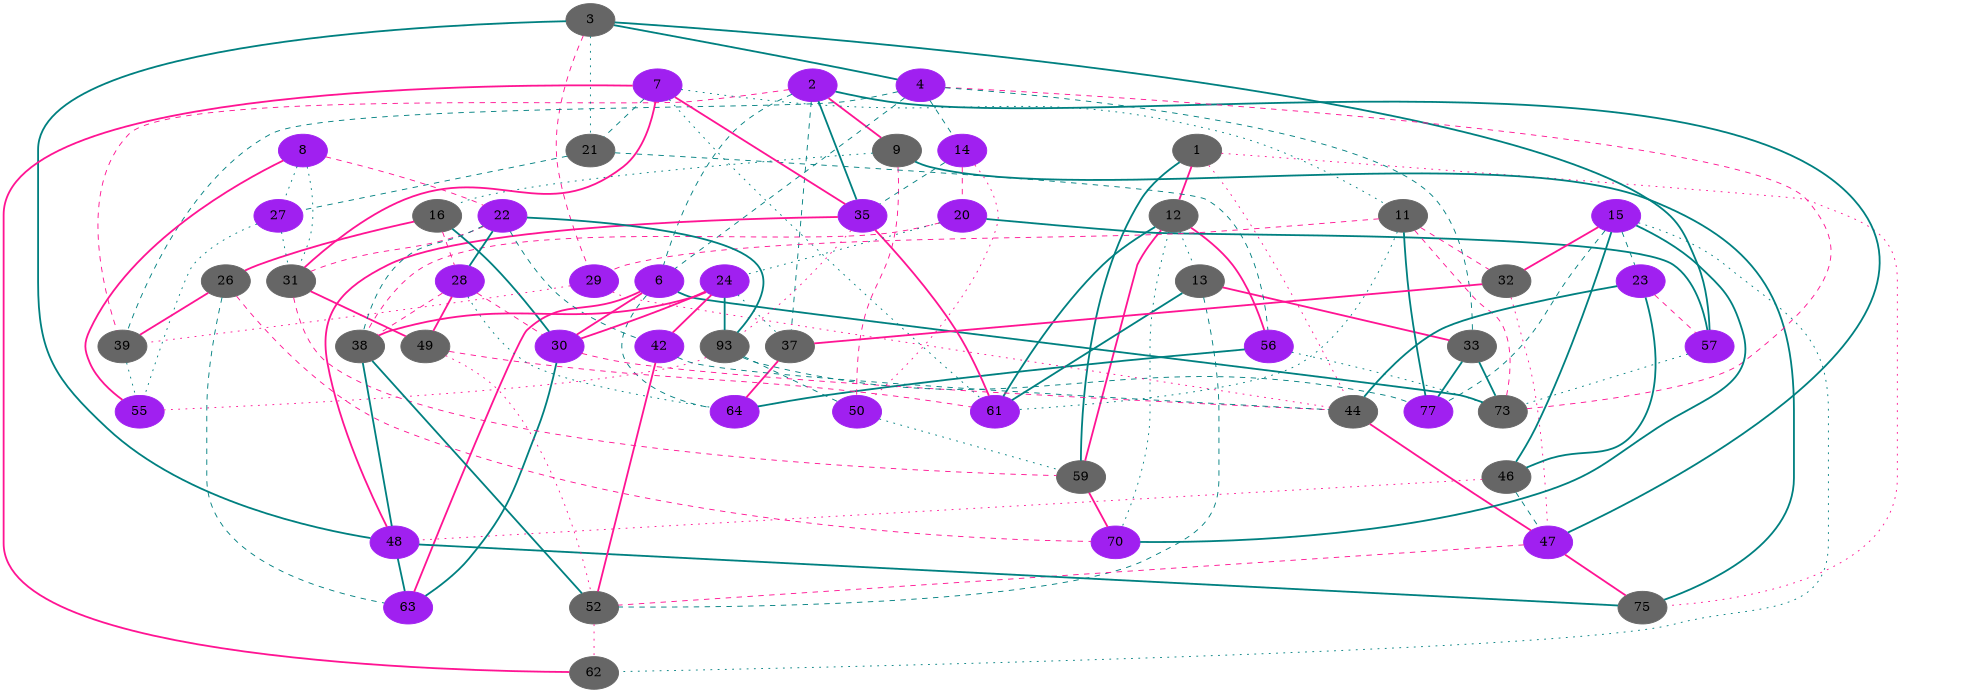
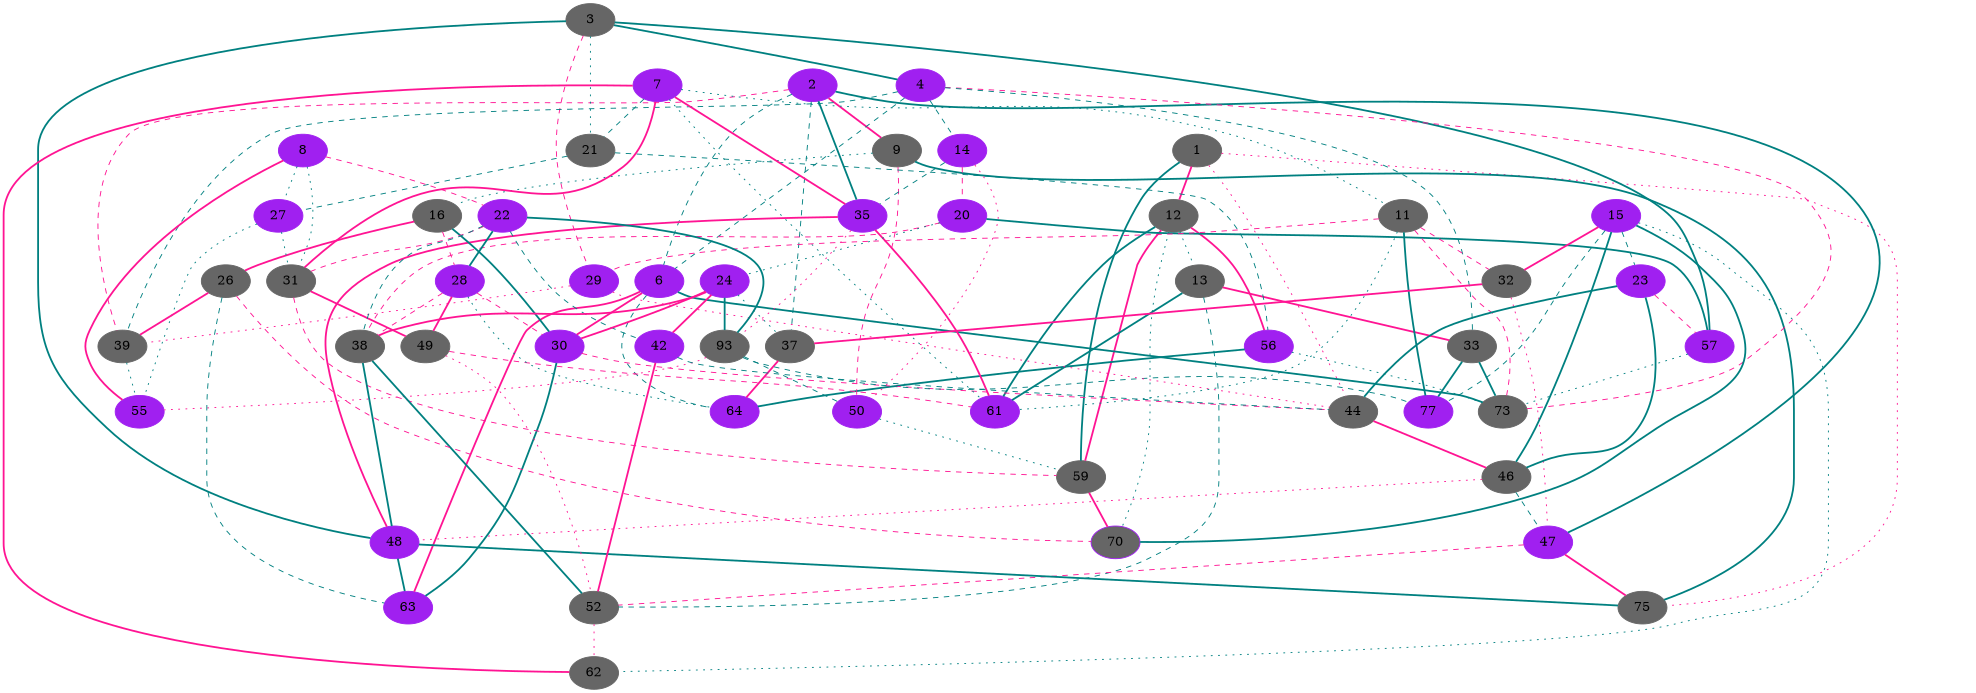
(1446, 475) -> (1430, 444)
(1116, 542) -> (1116, 542)
